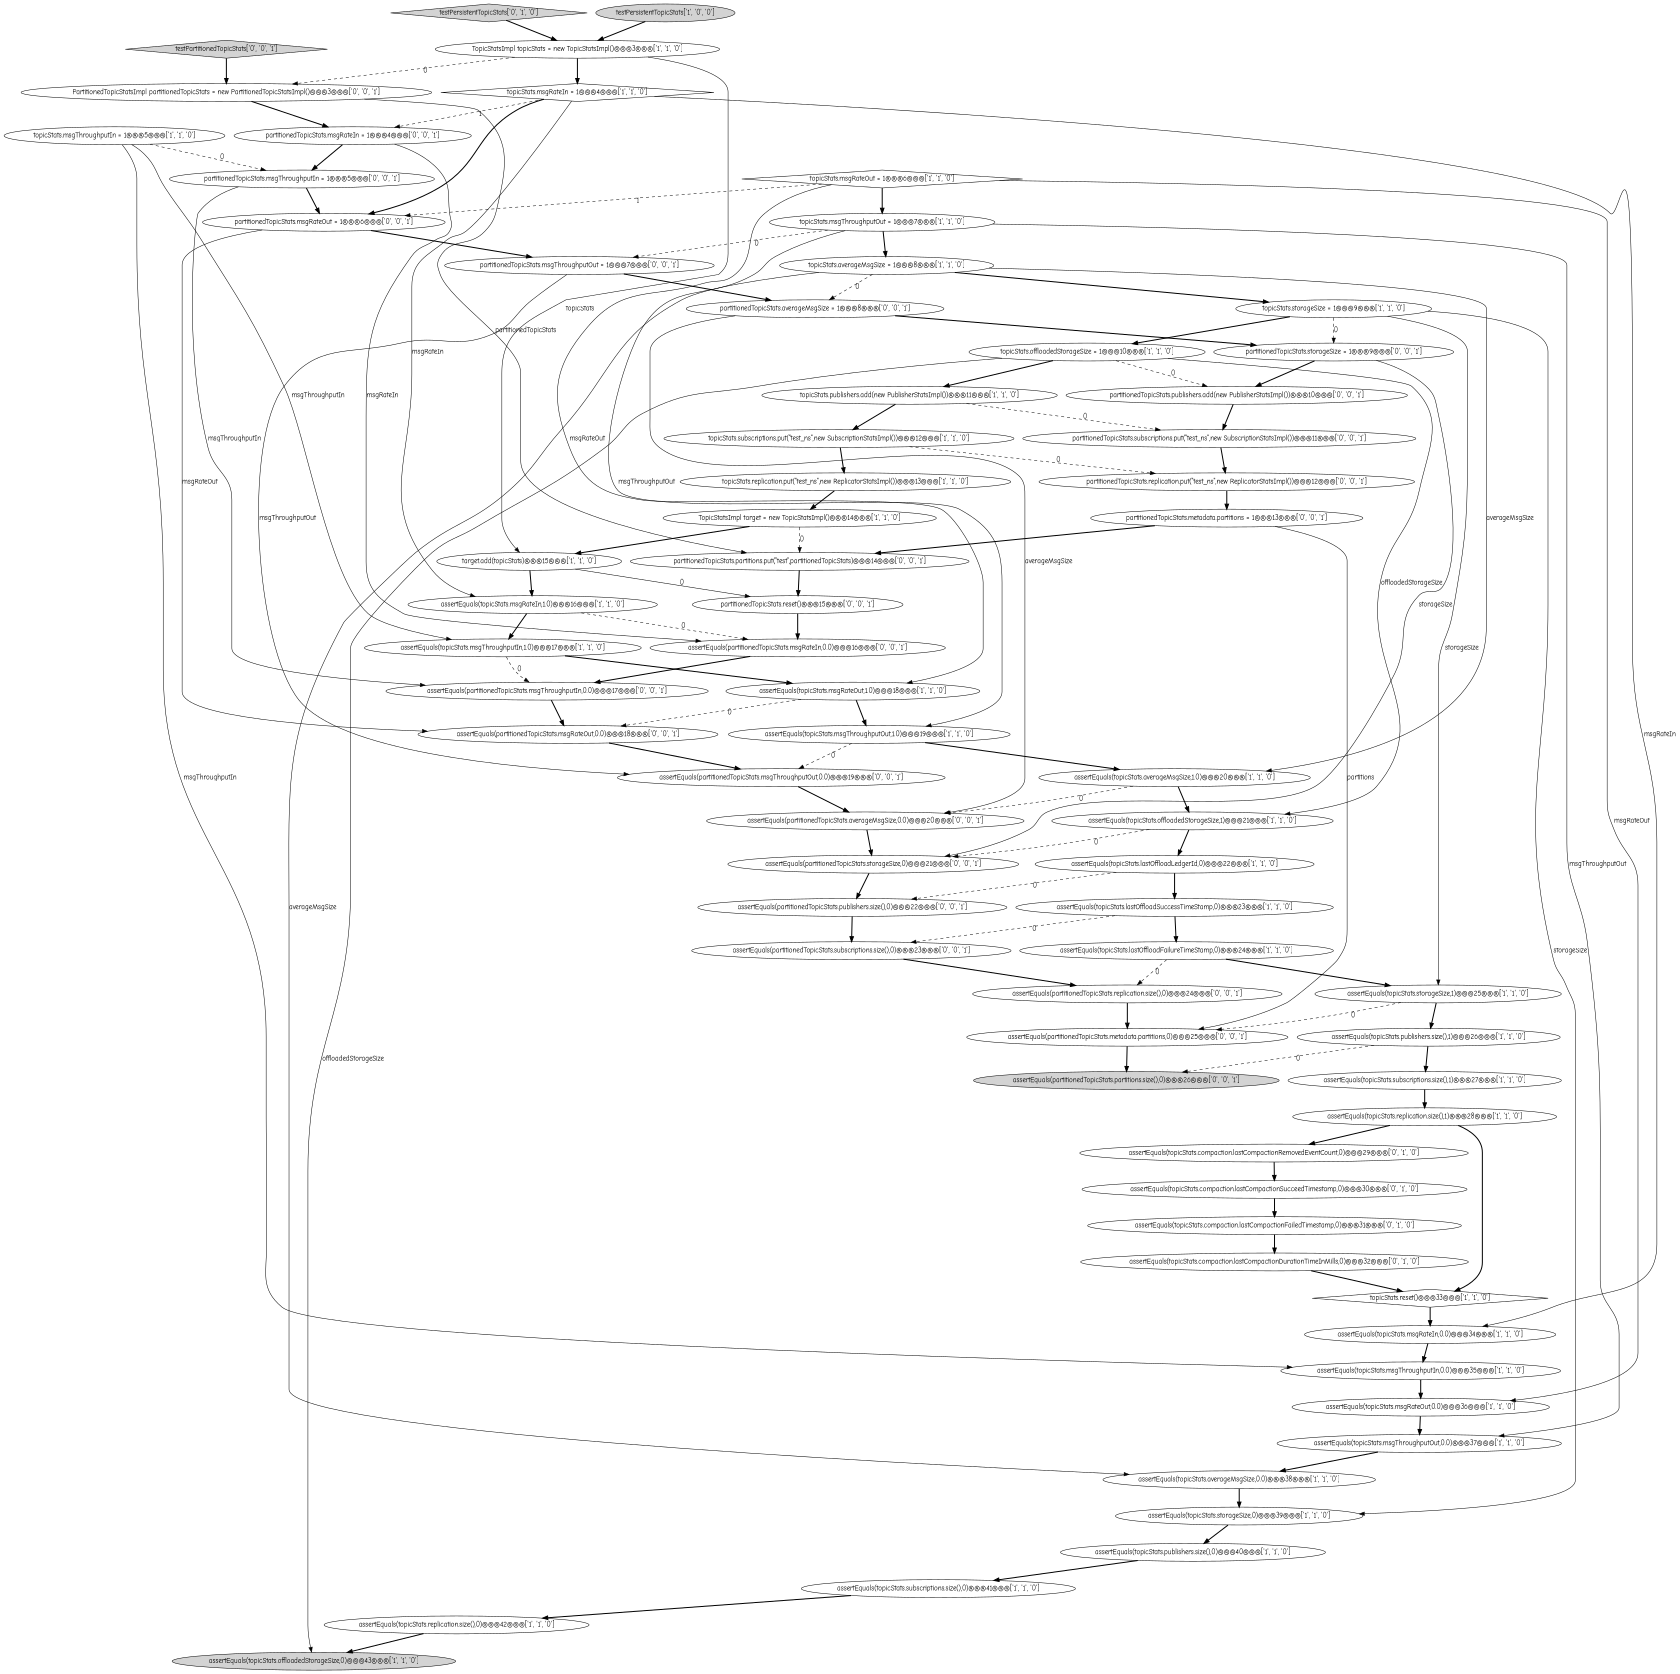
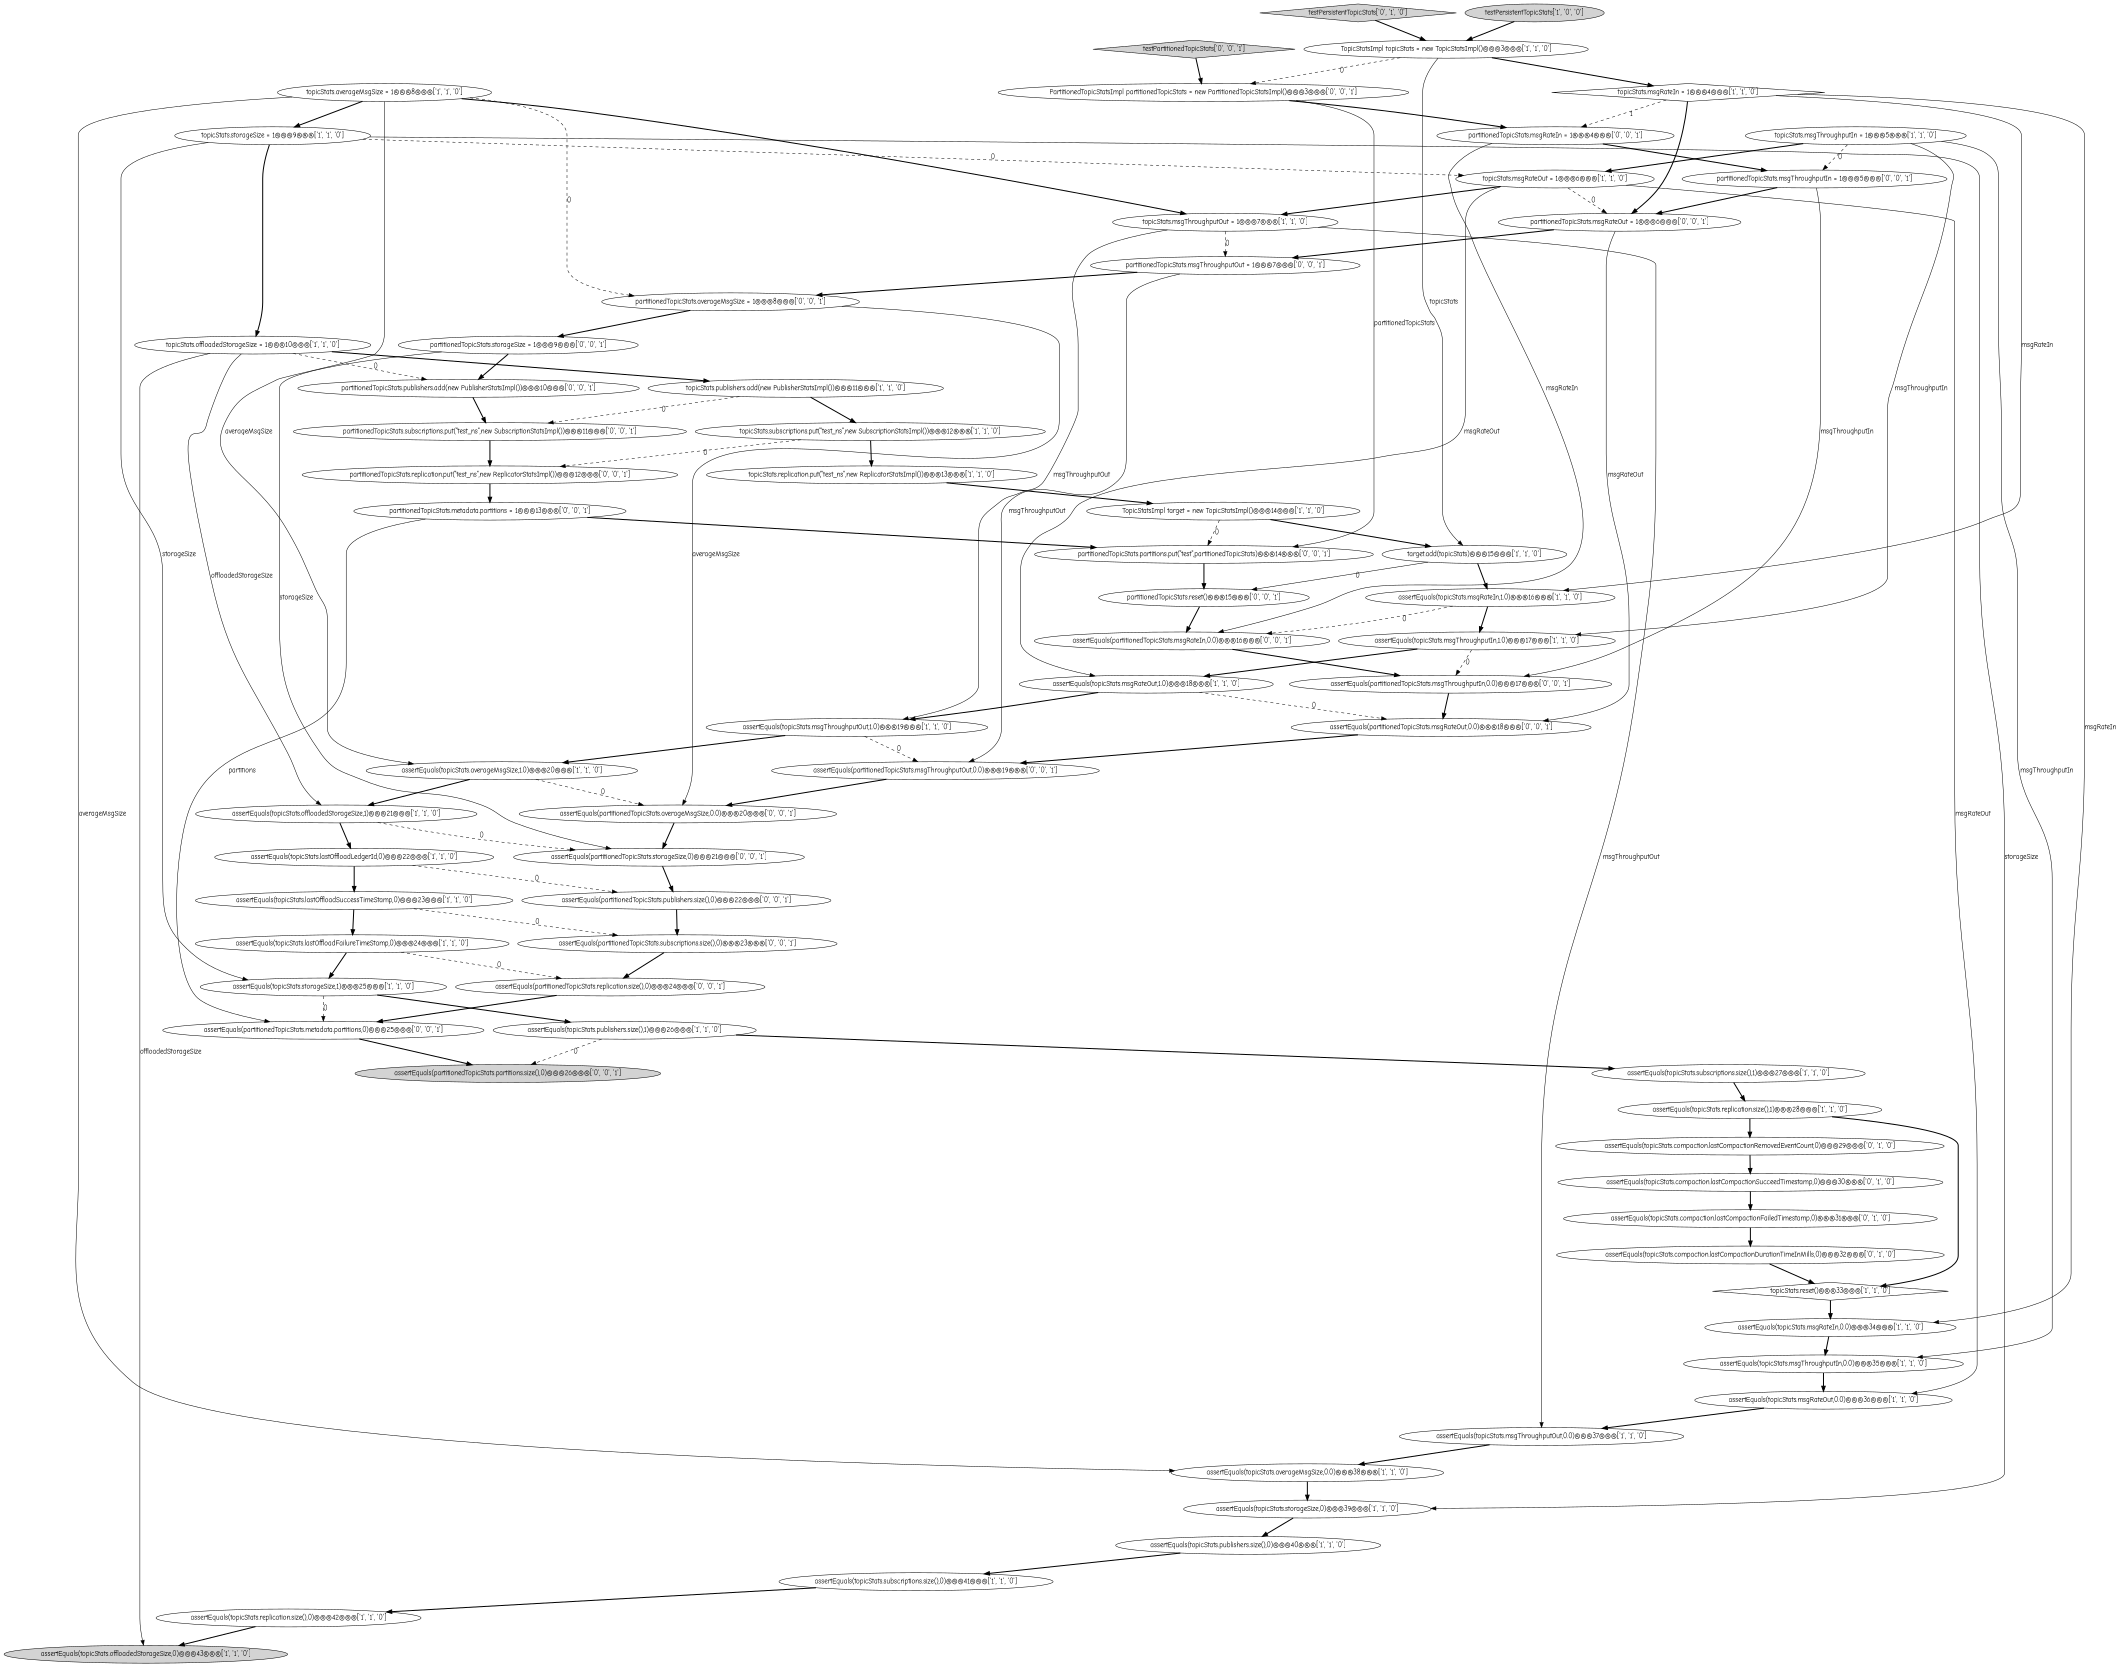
none -> (1707, 157)
(882, 179) -> (1555, 179)
(638, 201) -> (1593, 201)
(884, 241) -> (822, 148)
(1334, 328) -> (911, 157)
